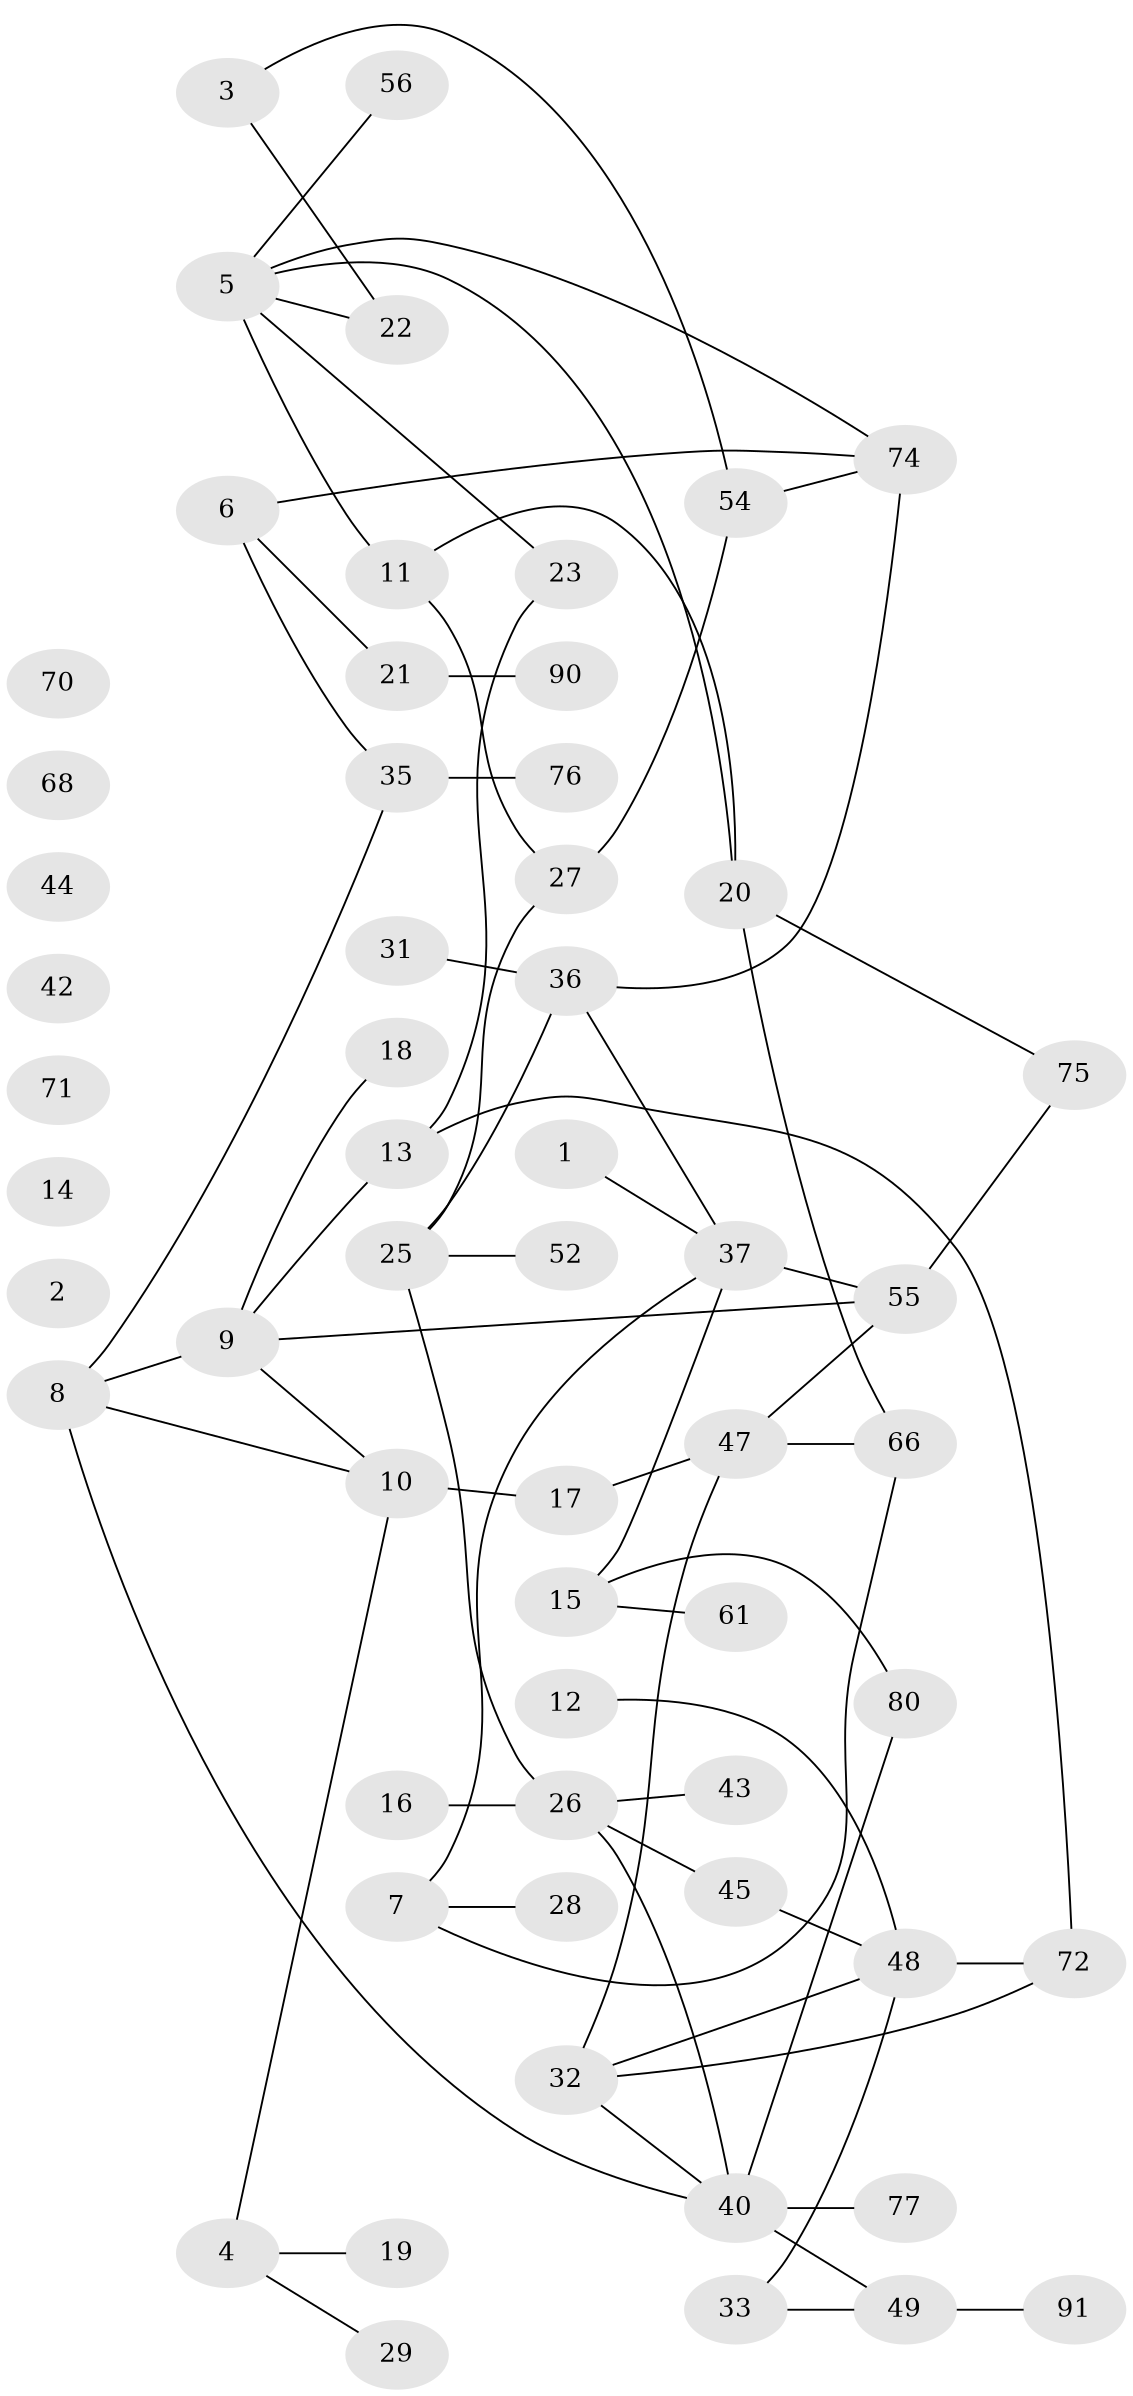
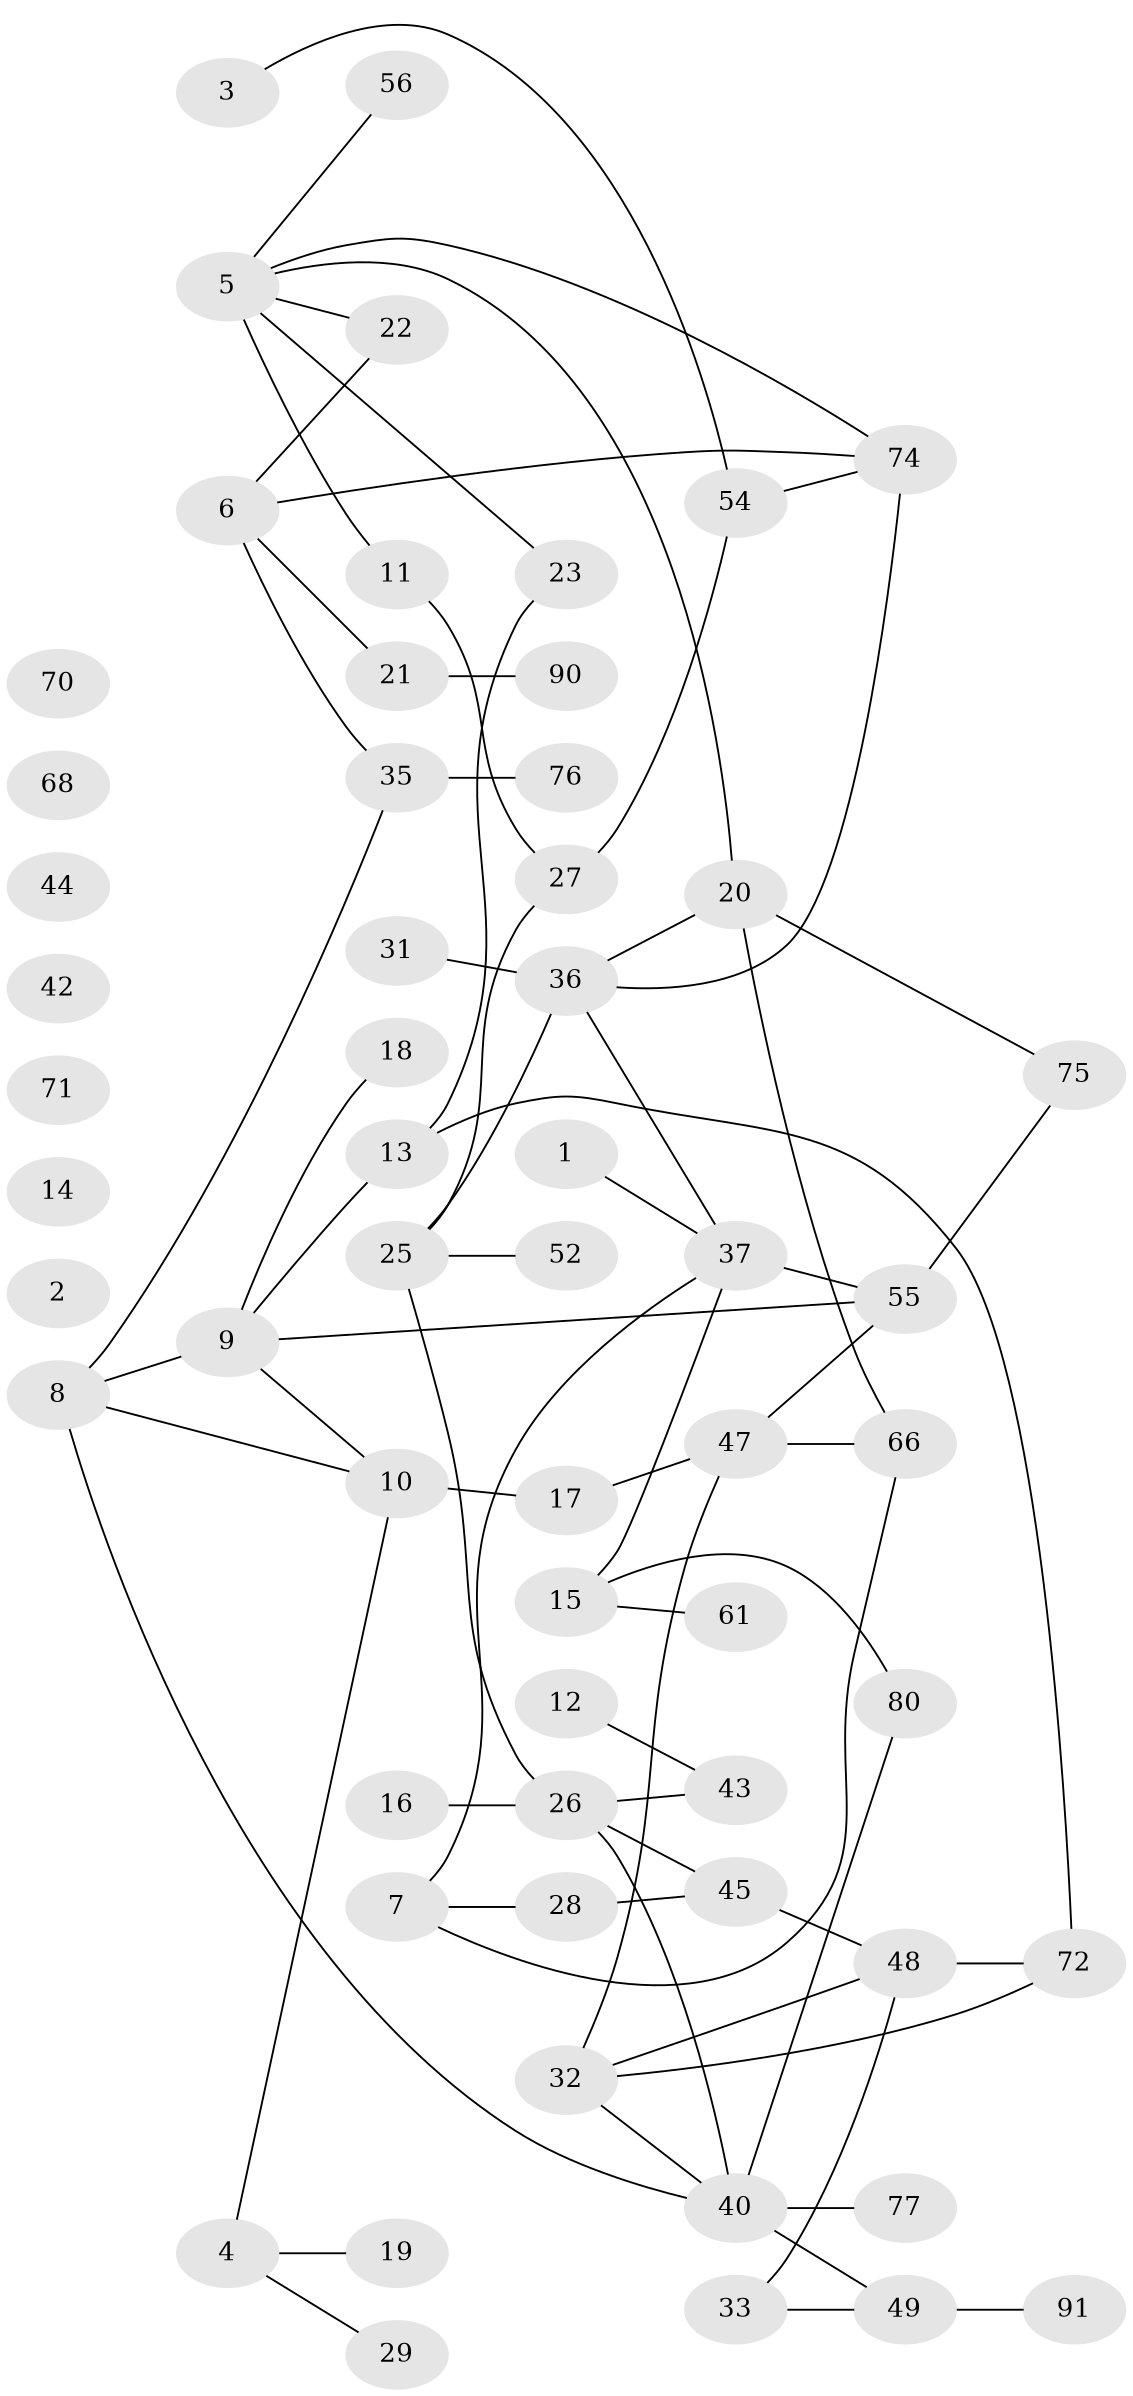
(312, 211) -> (313, 420)
(650, 554) -> (651, 938)
(804, 1755) -> (640, 1741)
none -> (654, 1899)
